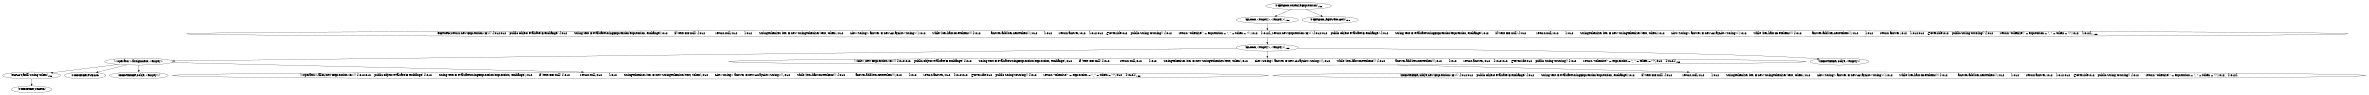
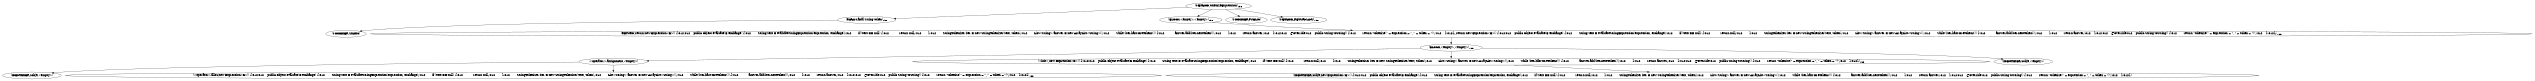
(85, 68) -> (1042, 13)
(112, 68) -> (1232, 13)
